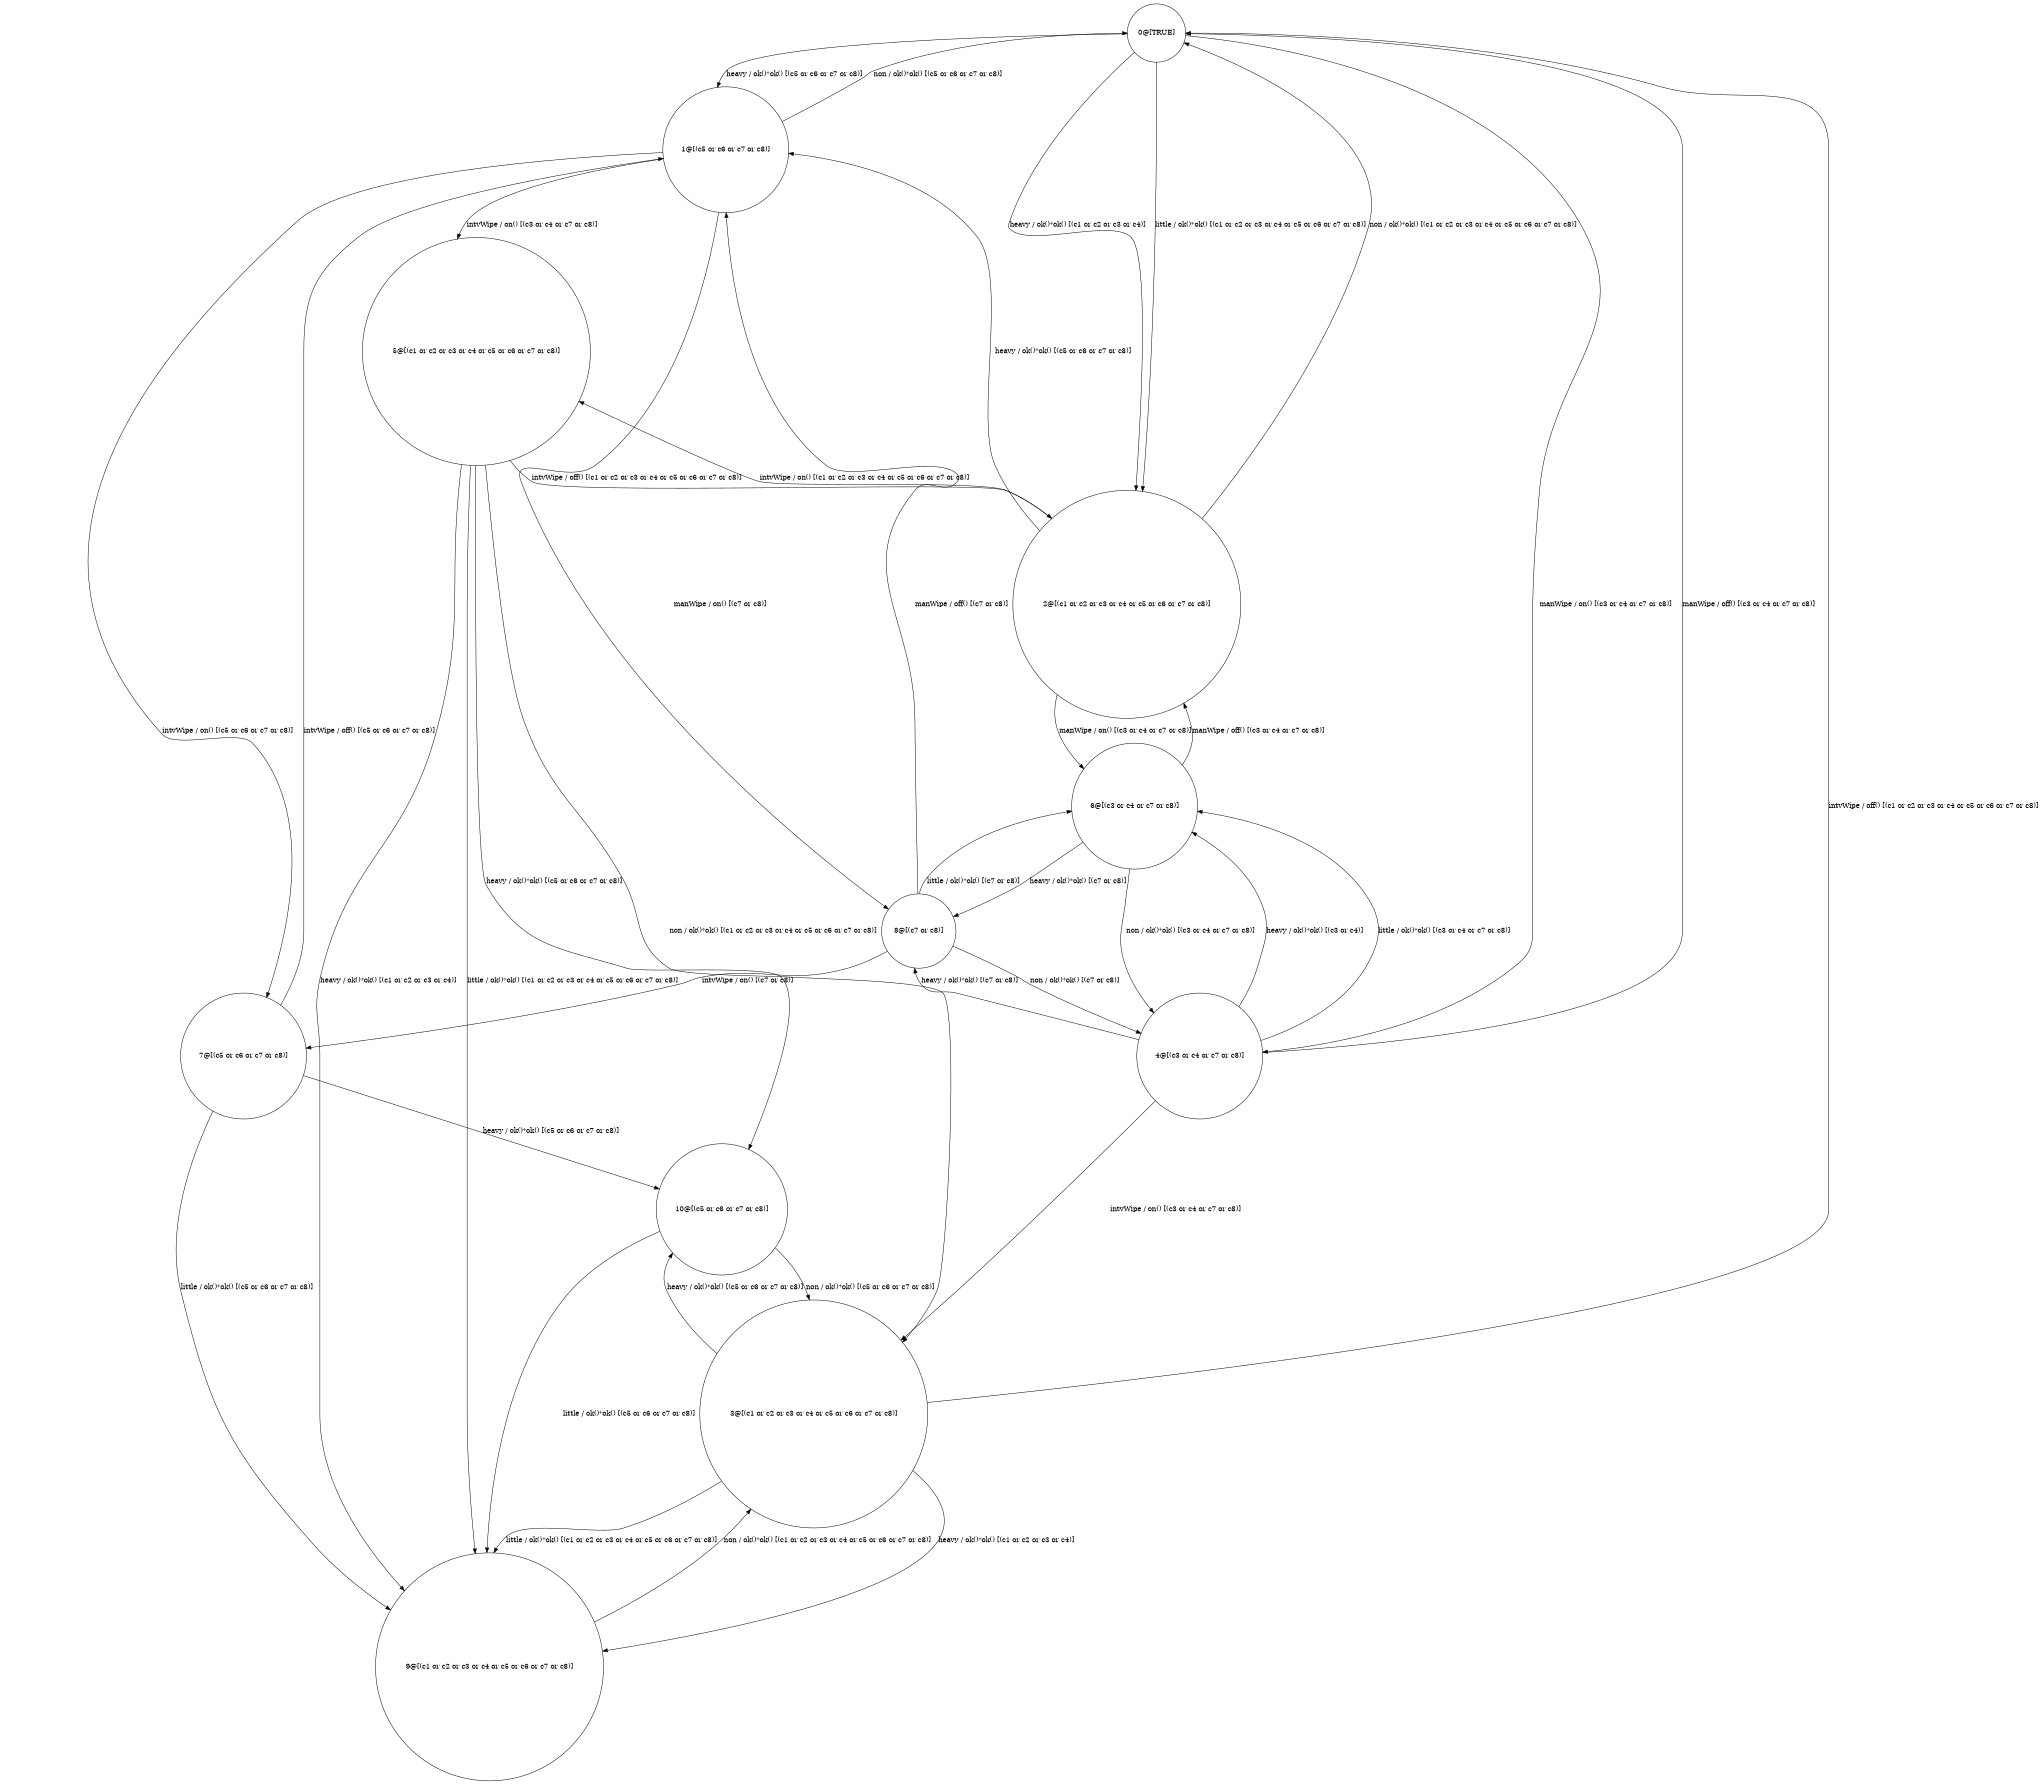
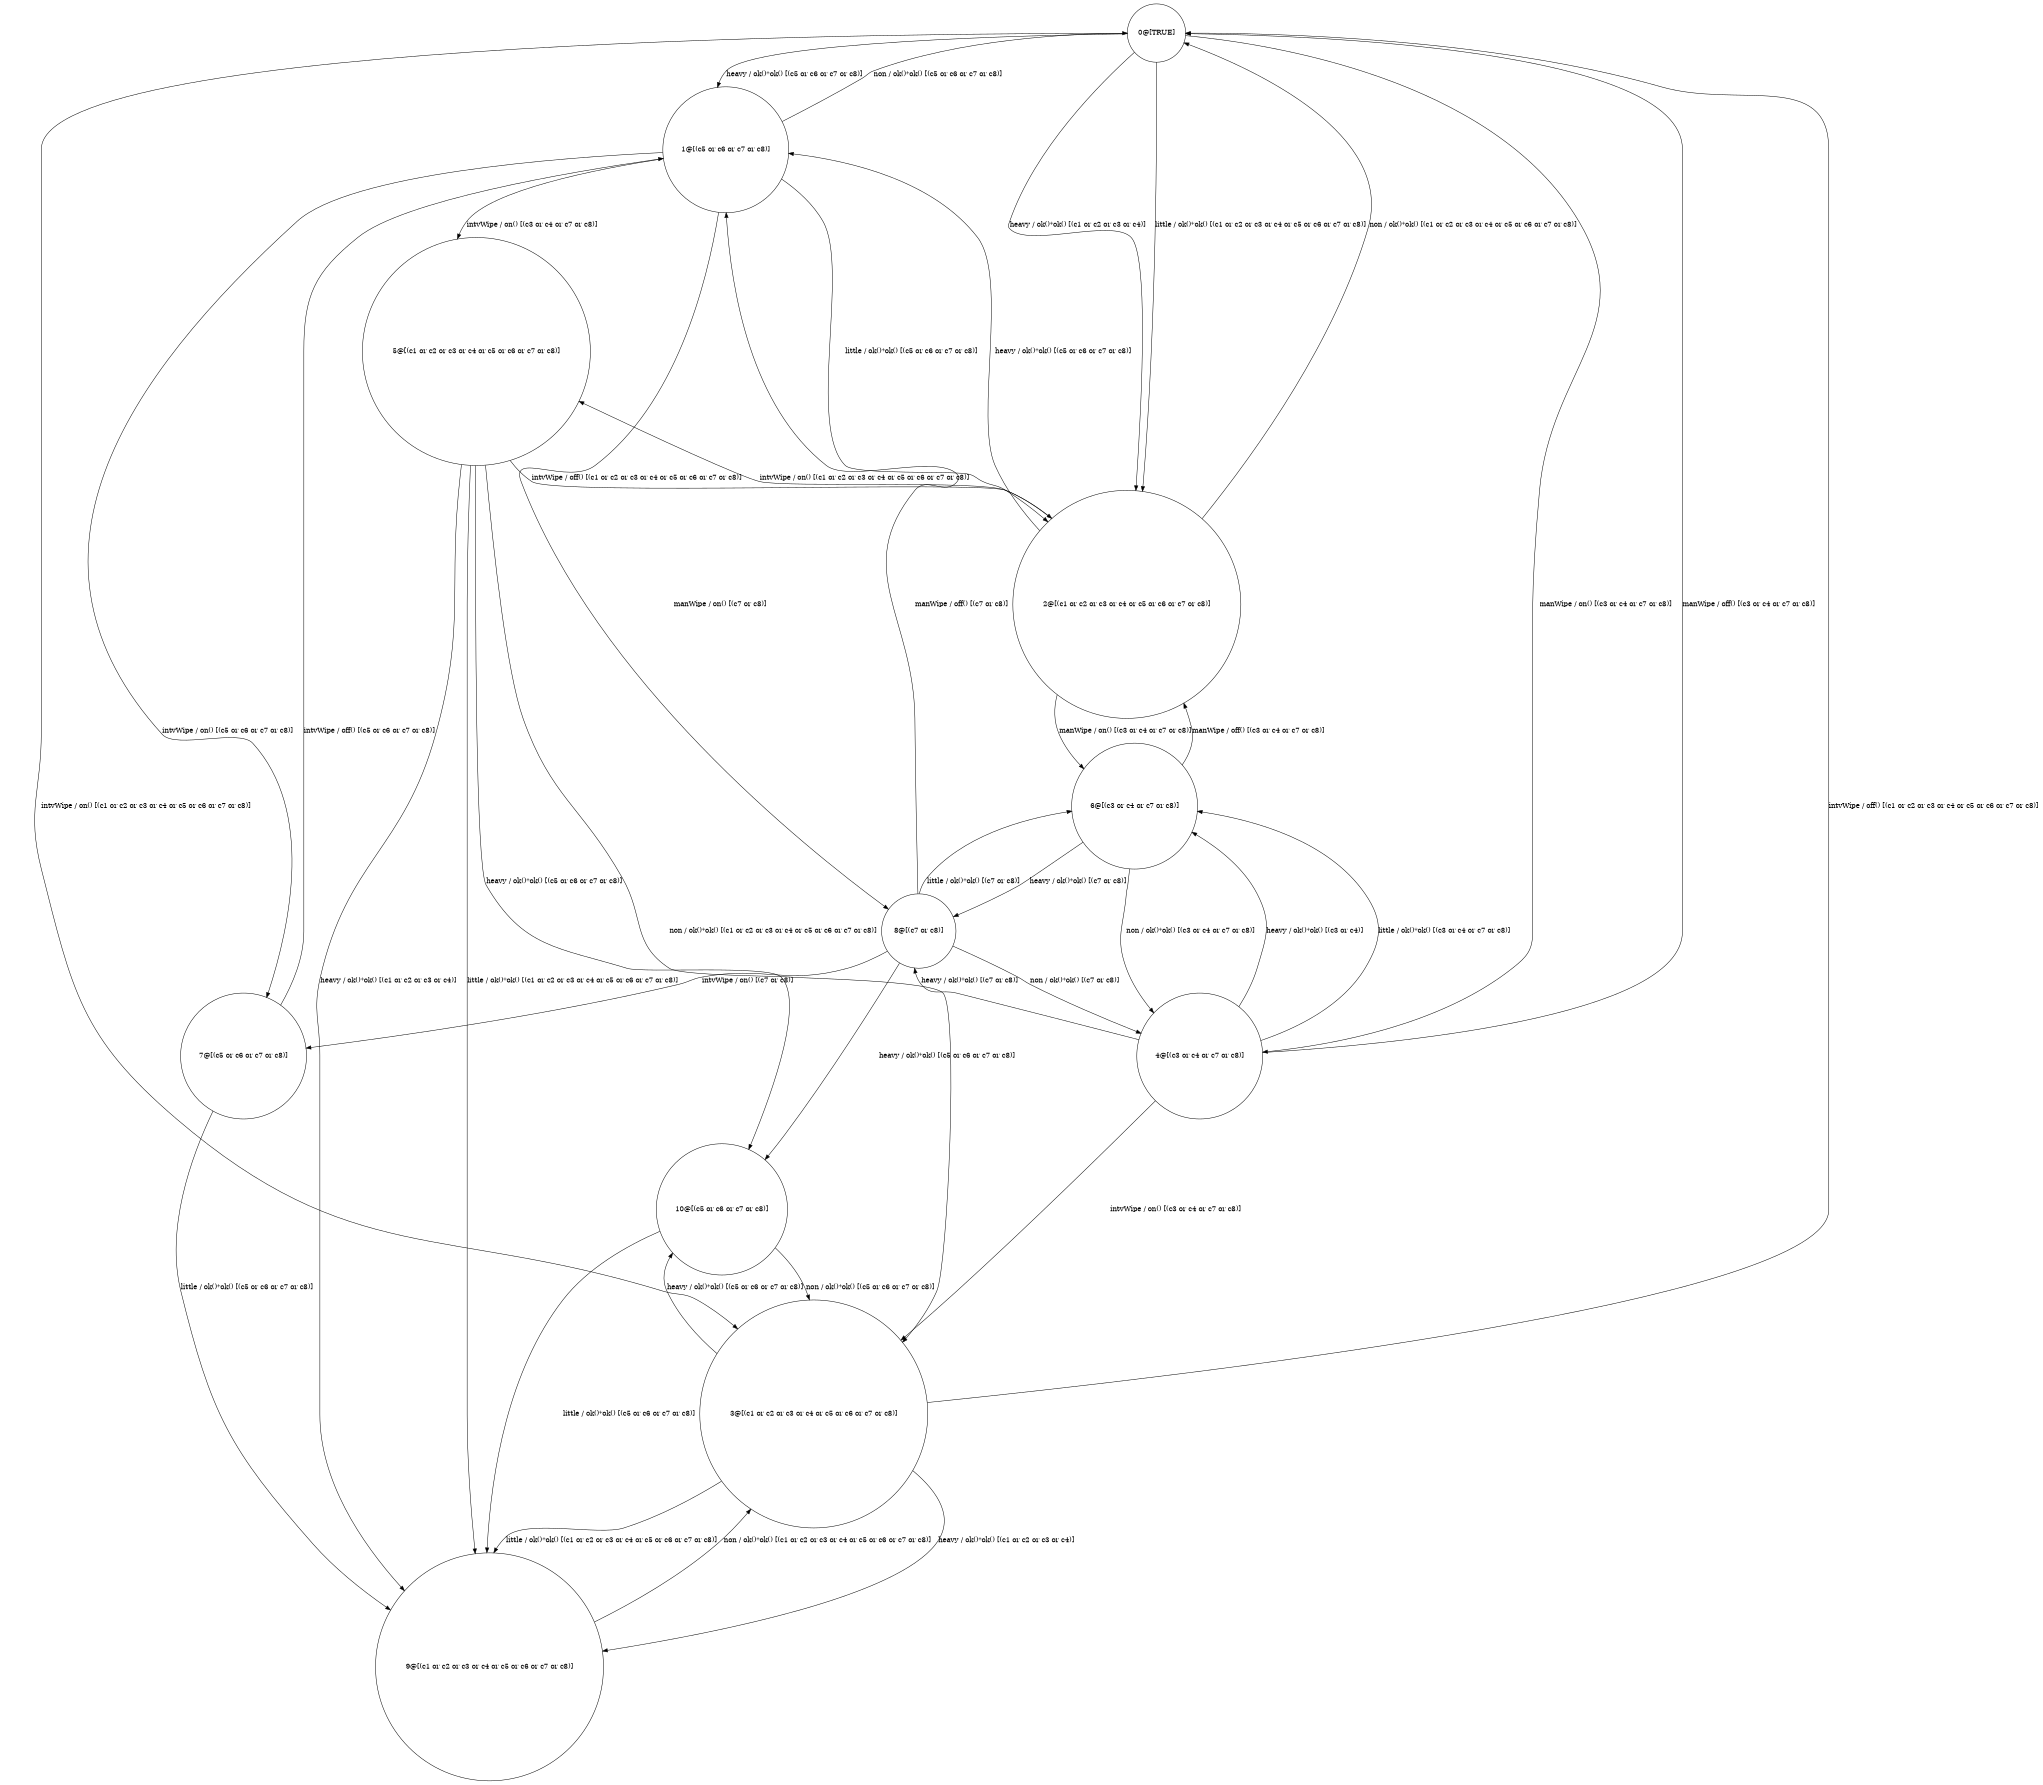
none -> (41, 404)
none -> (830, 421)
(479, 1132) -> (836, 1061)
